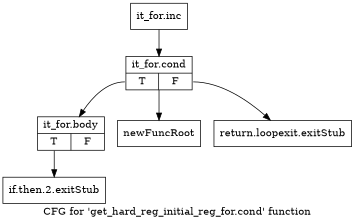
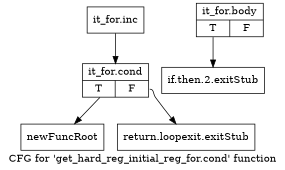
(101, 91) -> none
